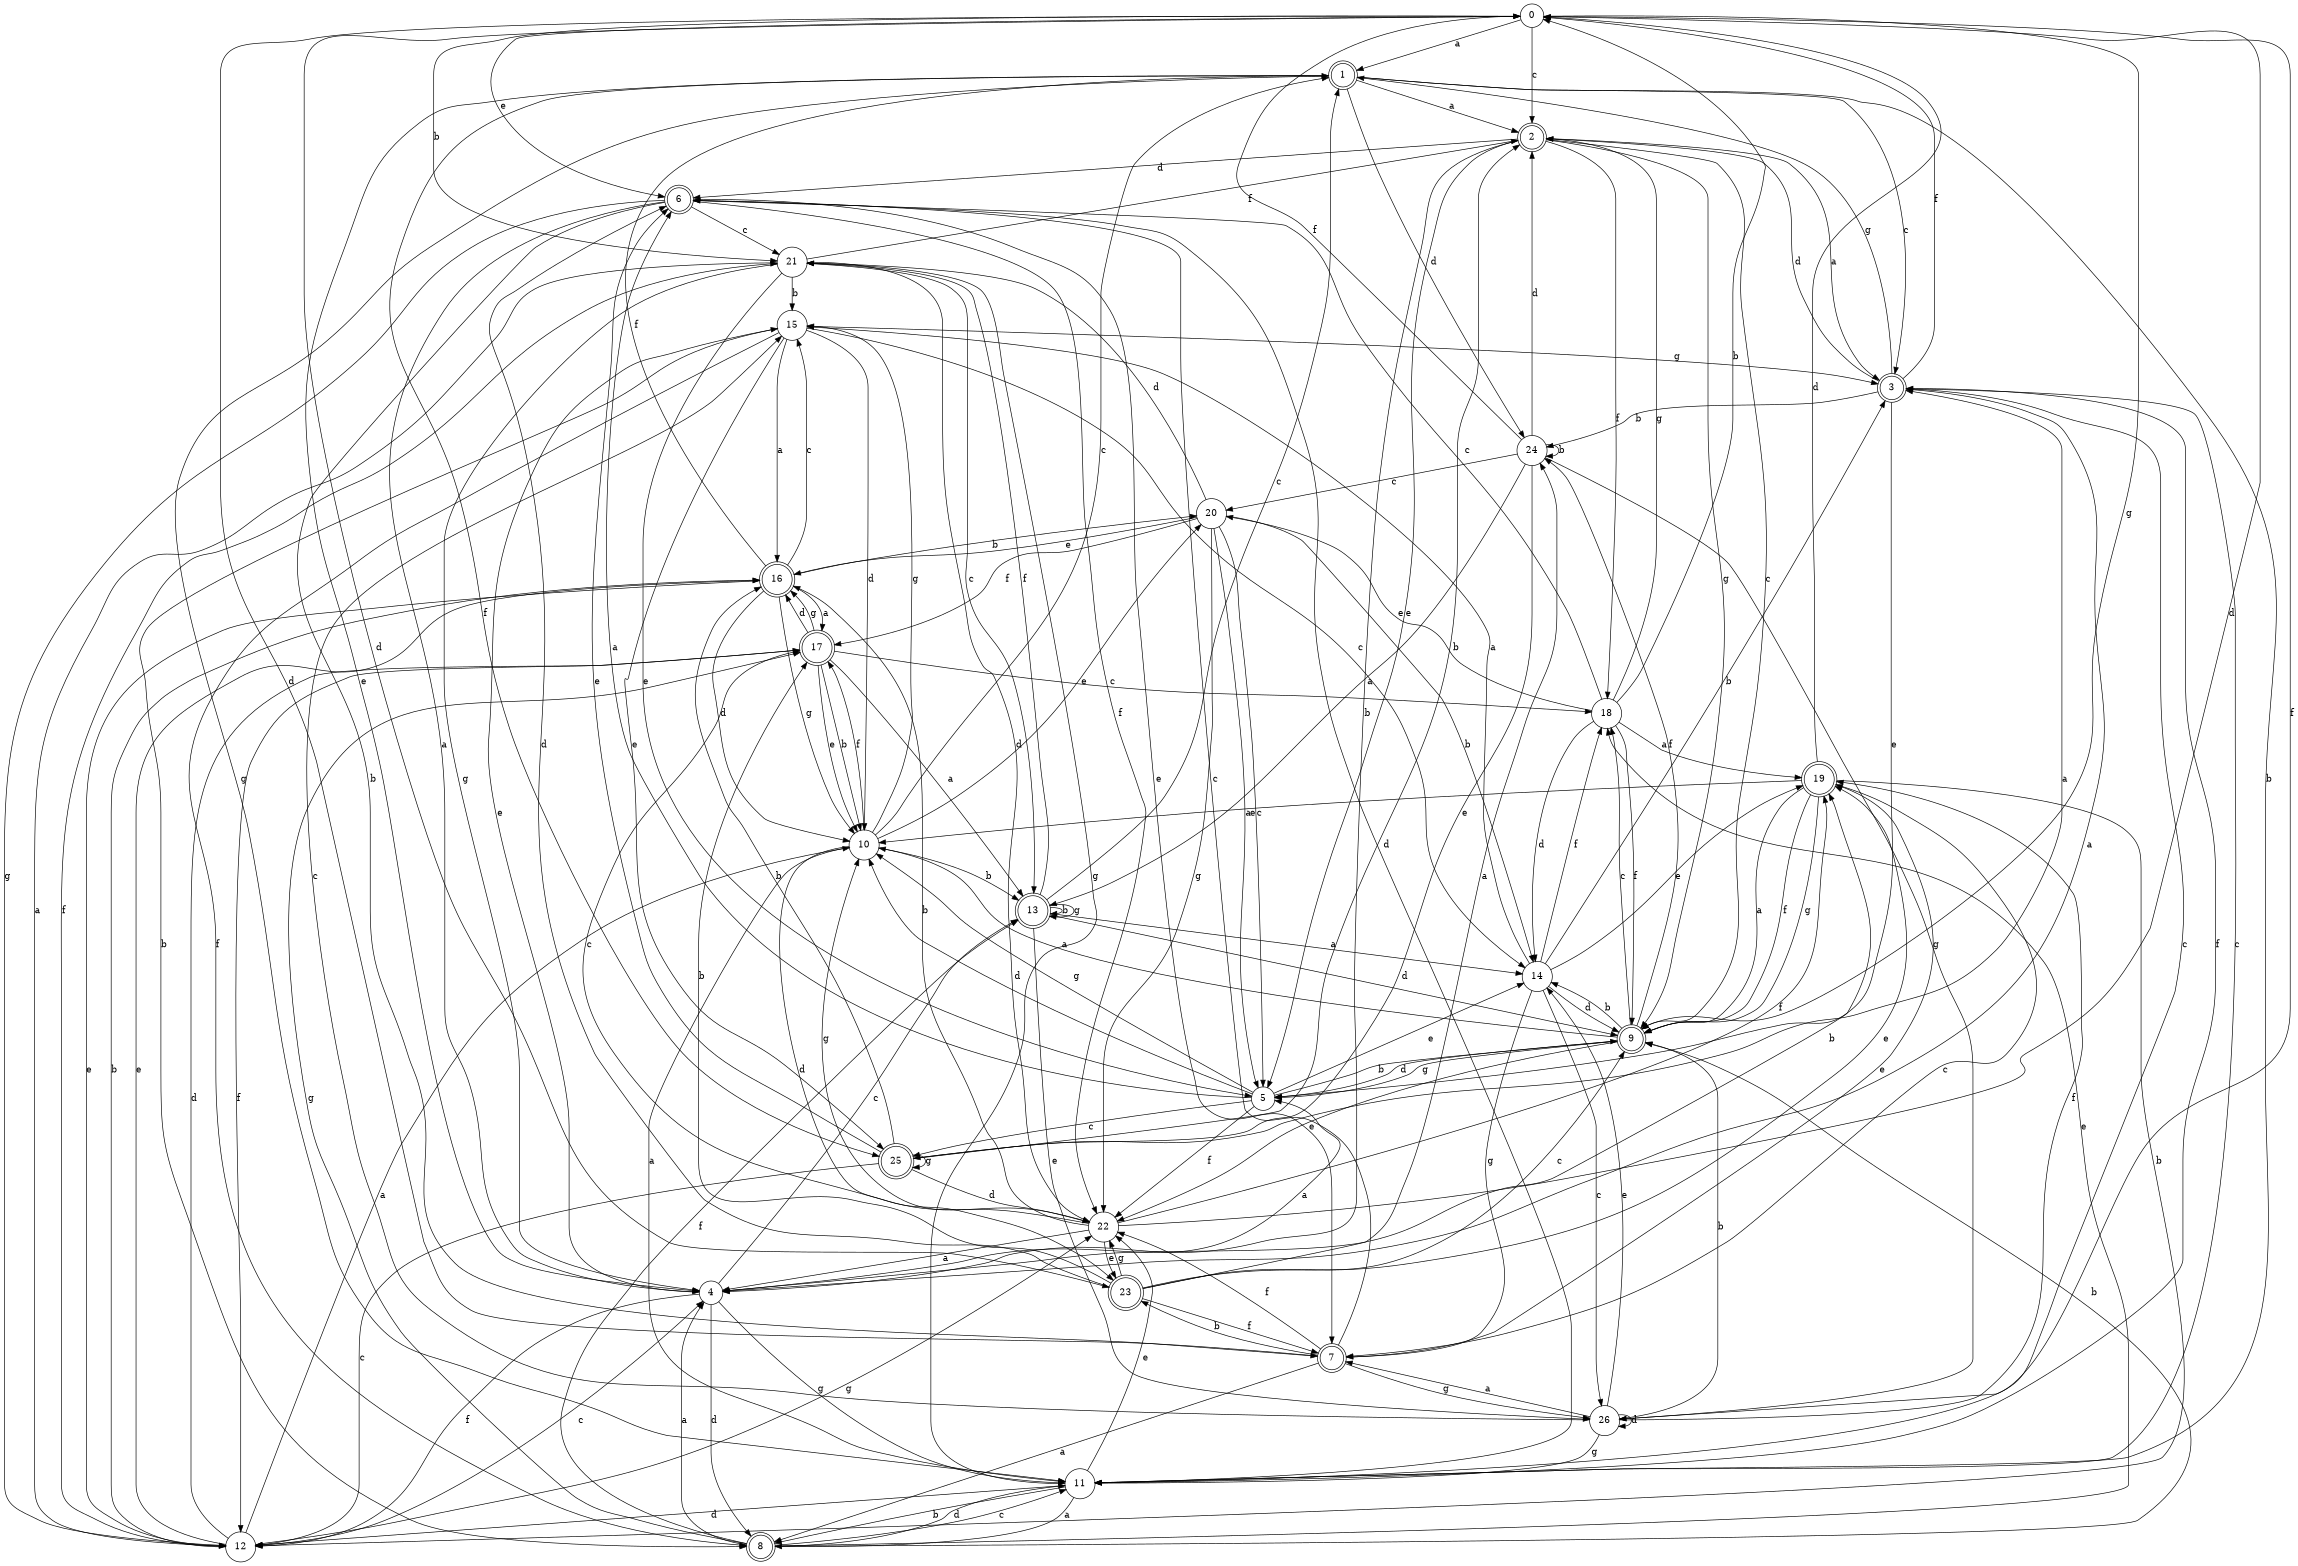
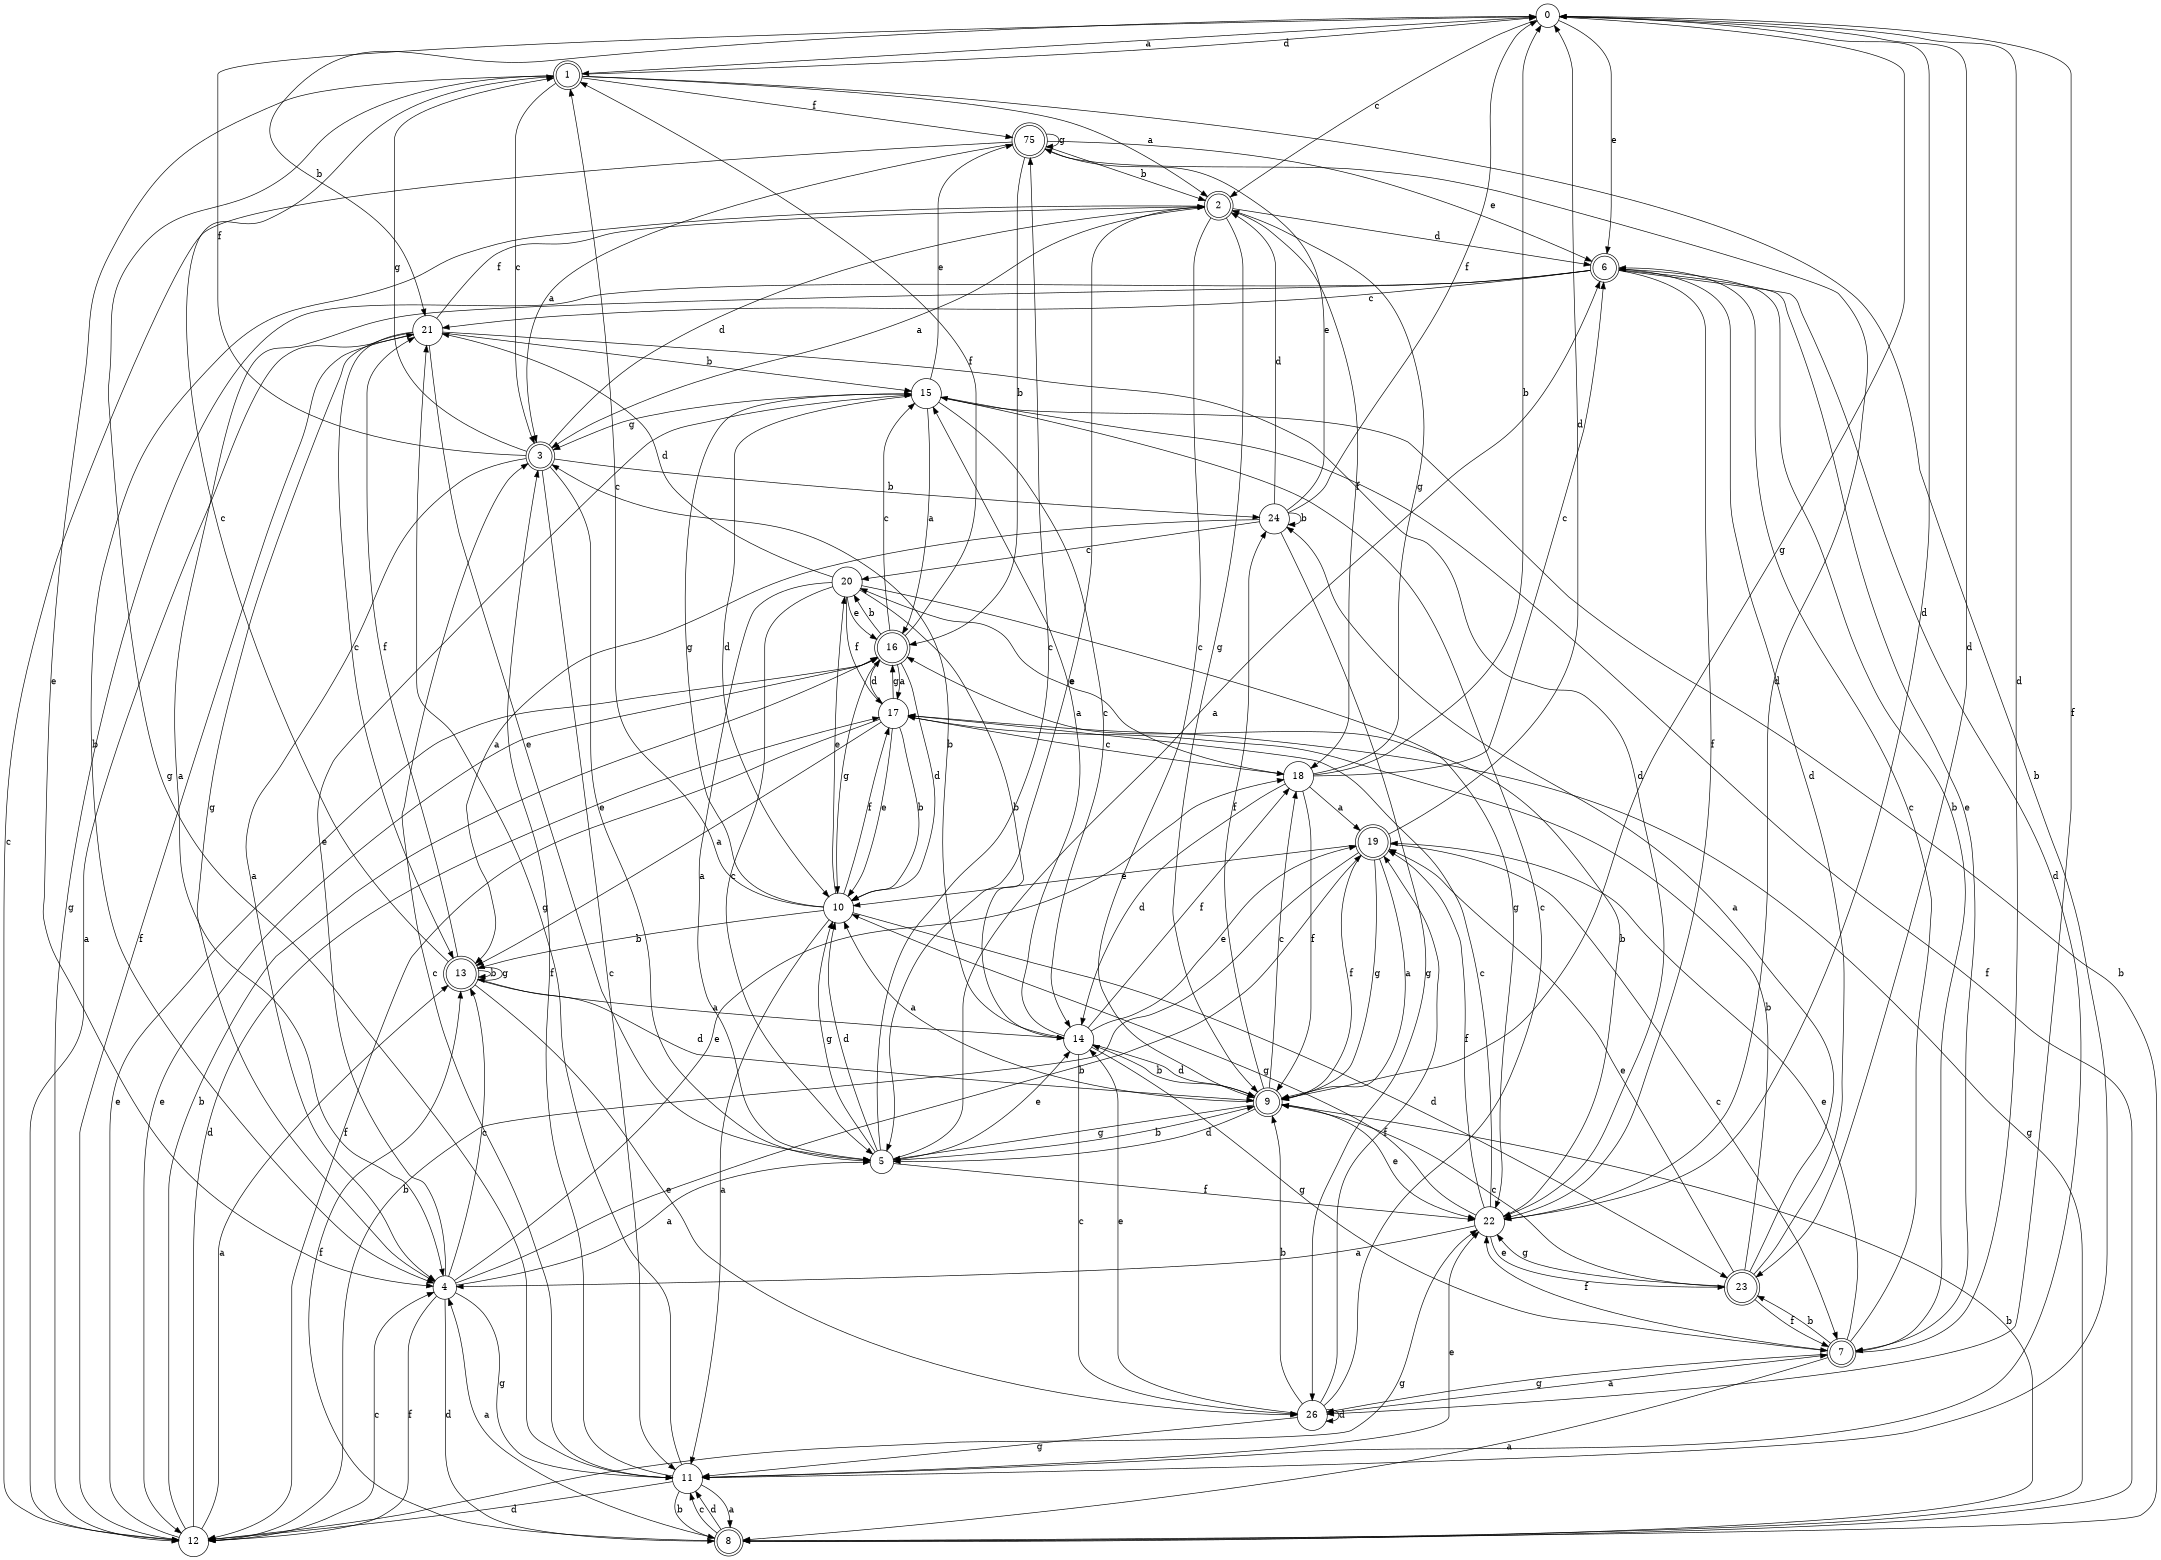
(1429, 274) -> (1056, 55)
(817, 648) -> (894, 713)
(450, 1066) -> (229, 1219)
(896, 1161) -> (1030, 140)
(1974, 1506) -> (815, 948)
